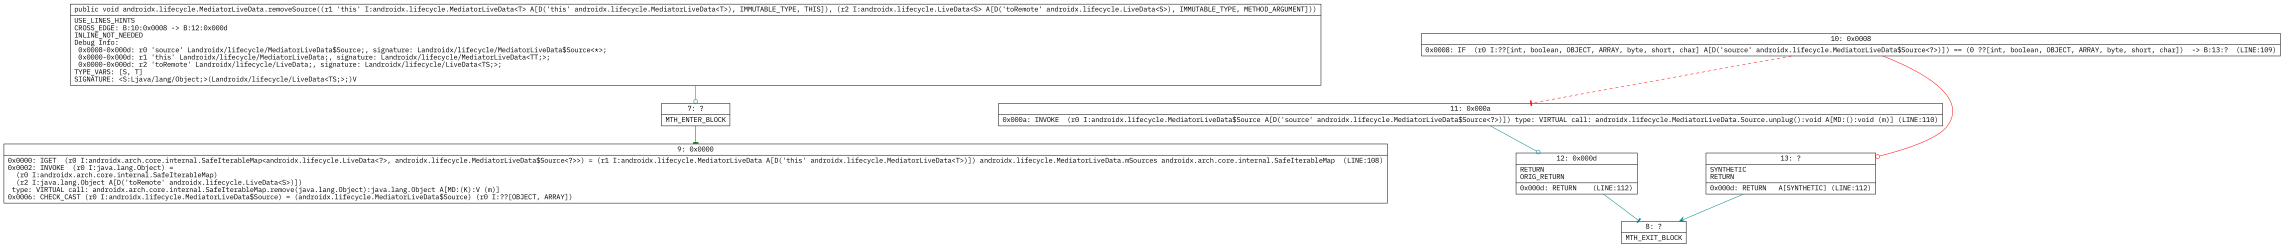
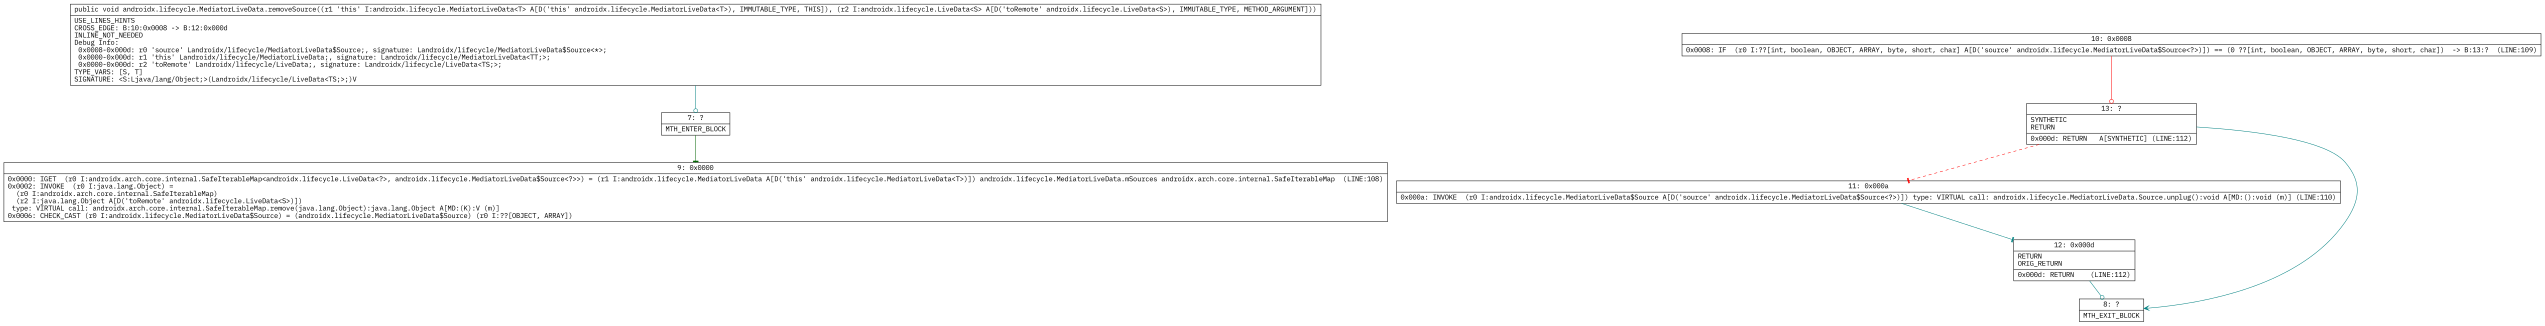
(1662, 79) -> (1974, 162)
(1513, 138) -> (1956, 221)
(1620, 207) -> (2095, 288)
